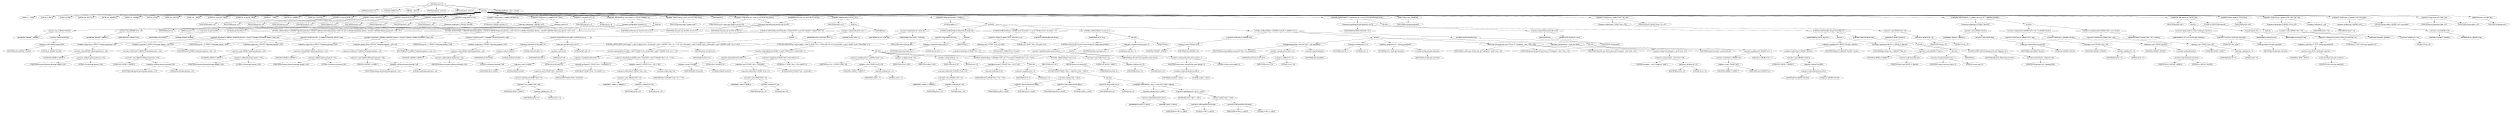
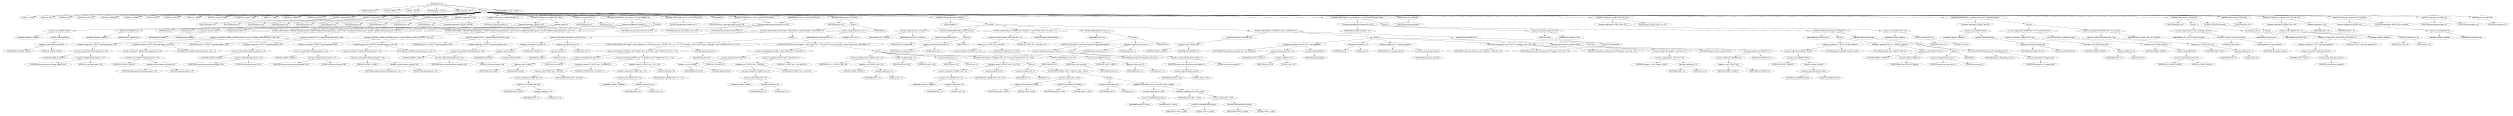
none -> (2400, 44)
